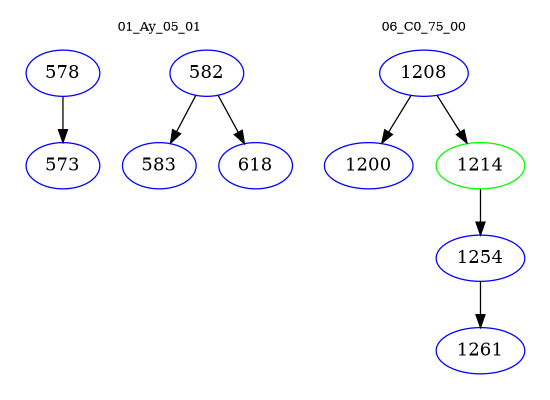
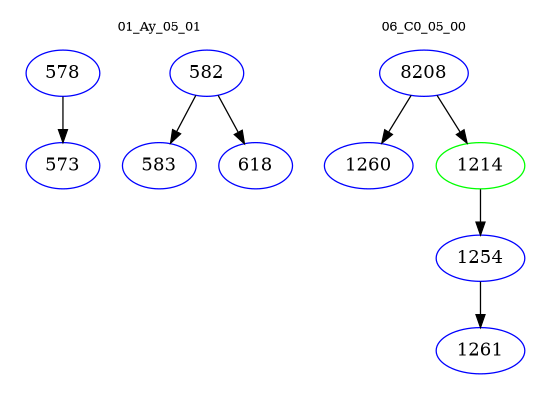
(424, 28) -> (424, 28)
(424, 73) -> (424, 73)
(369, 166) -> (369, 166)
